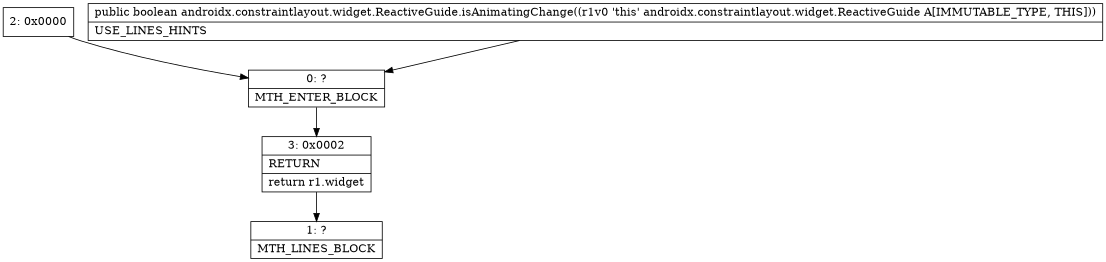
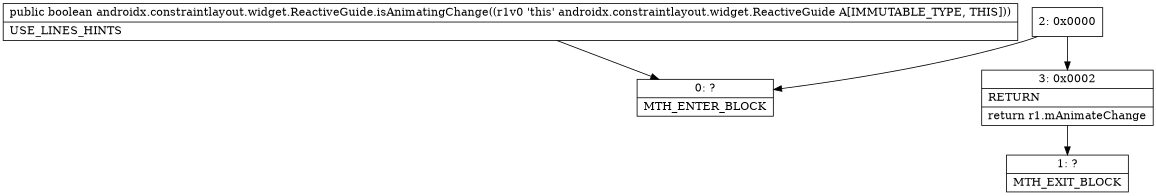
(317, 118) -> (1067, 49)
(317, 182) -> (1067, 116)
(317, 249) -> (1067, 182)
